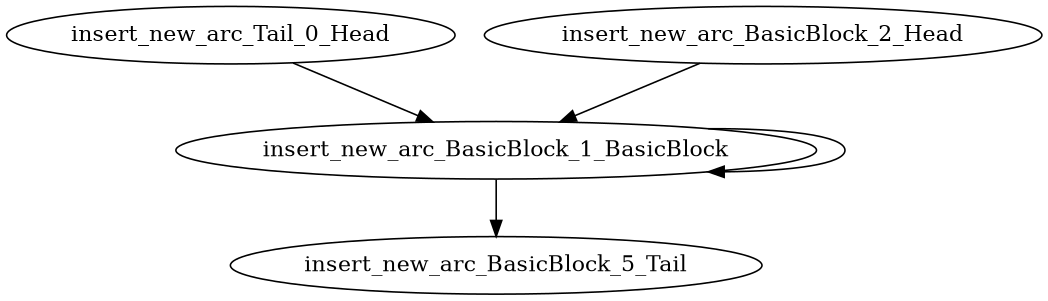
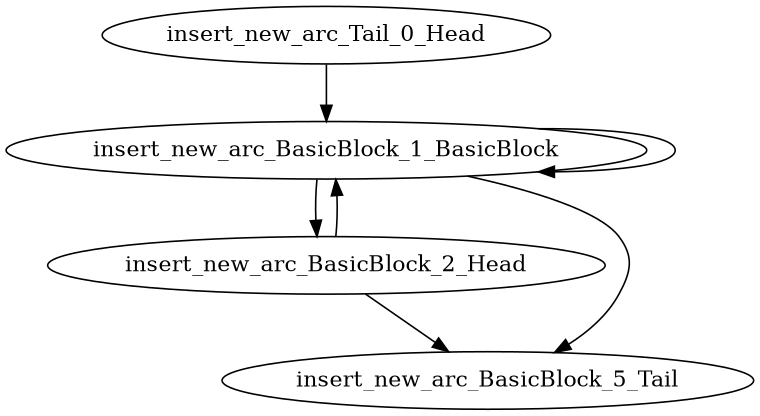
none -> (316, 200)
none -> (400, 318)
